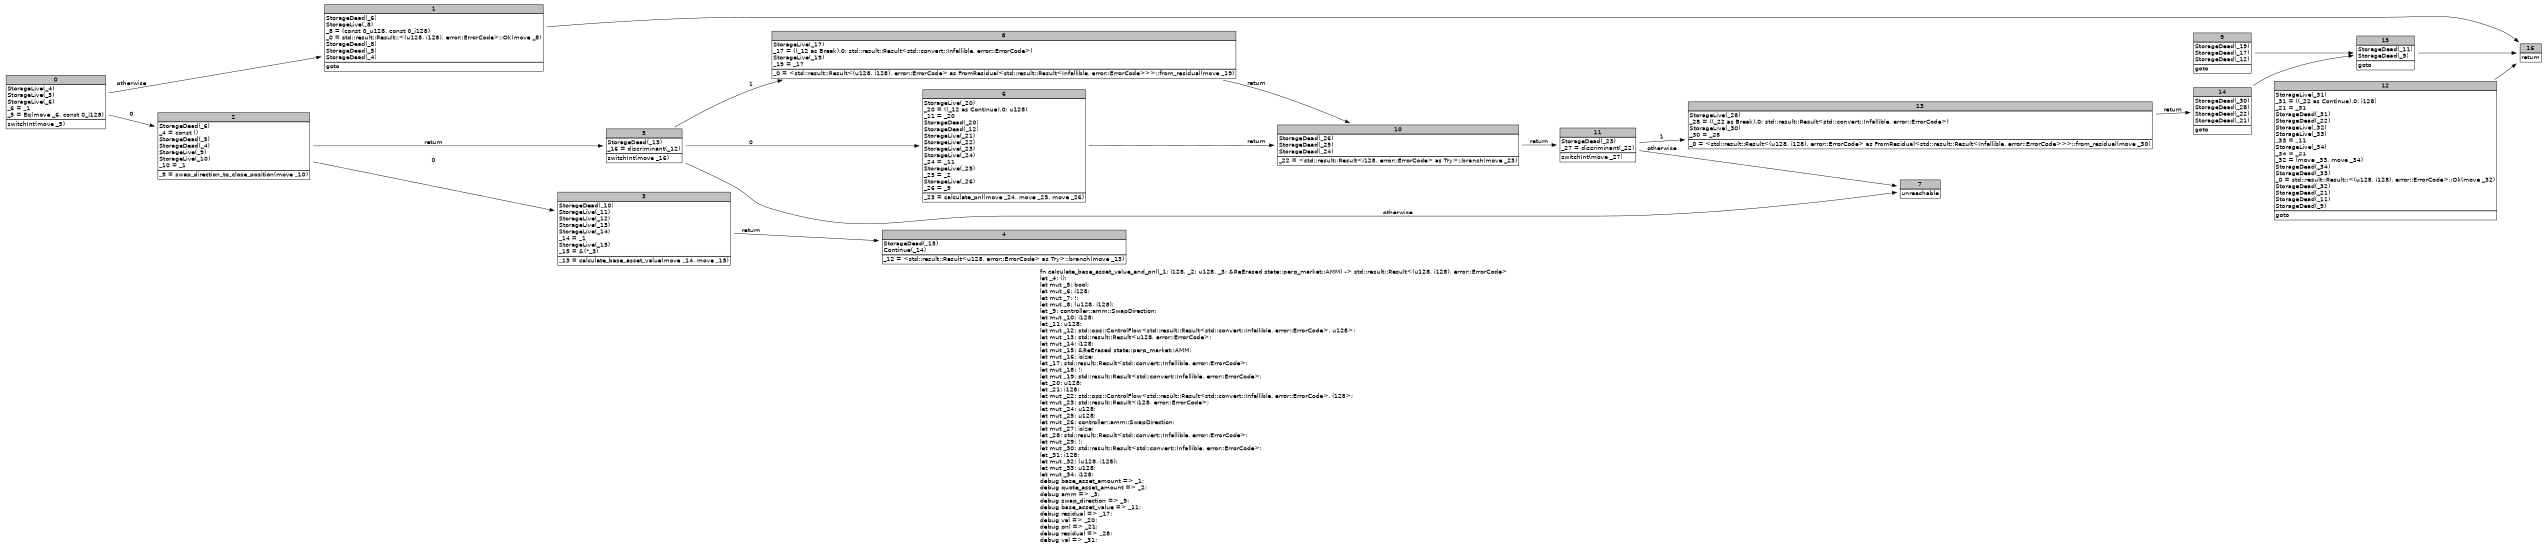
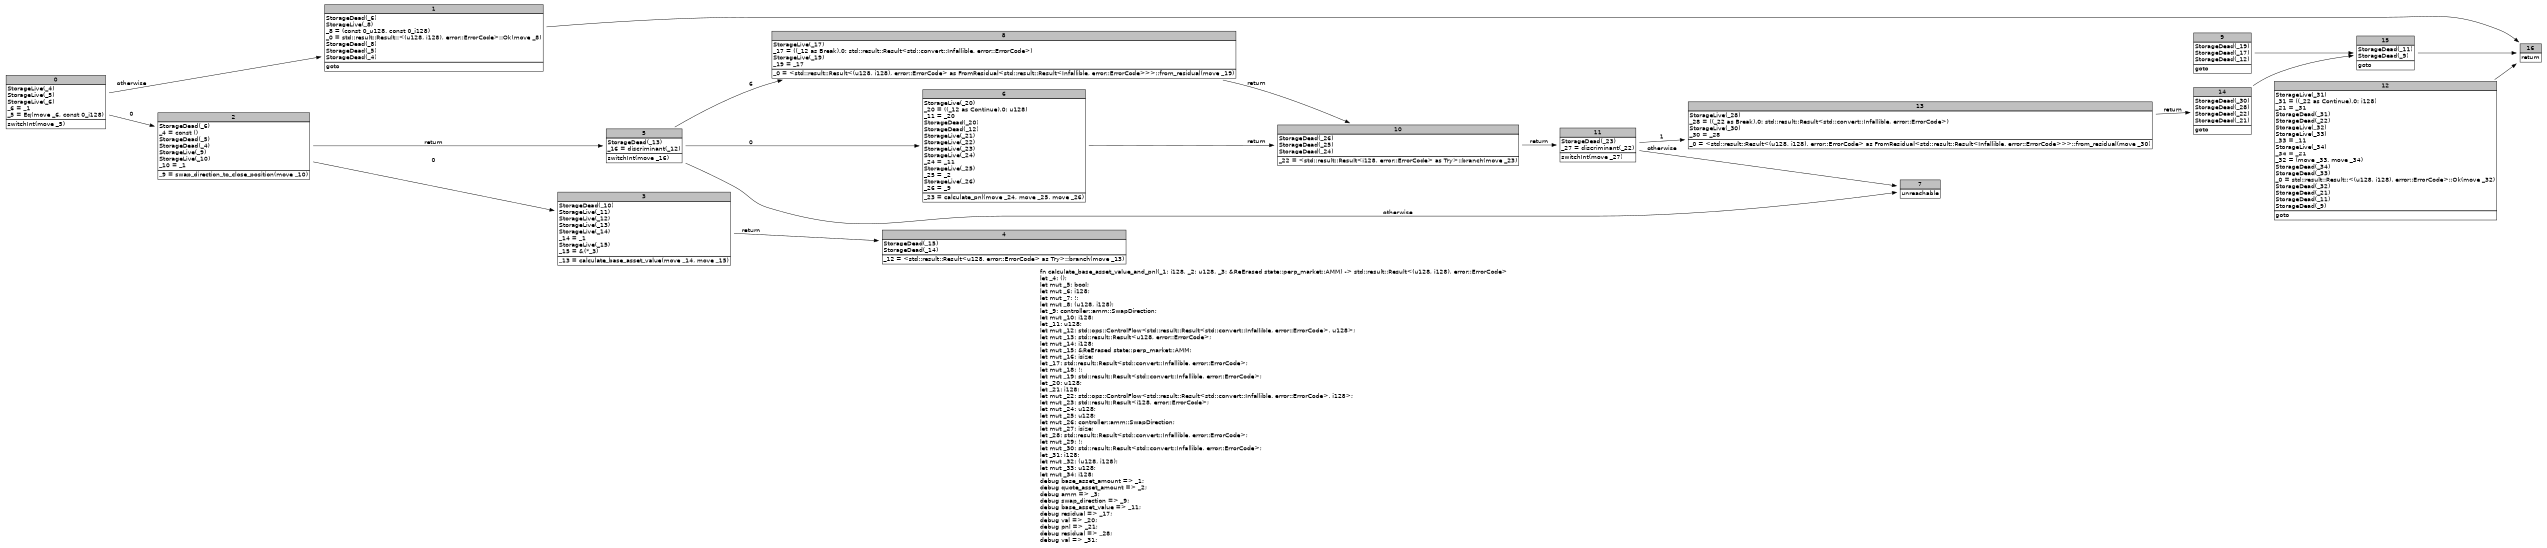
(751, 84) -> (751, 84)
(905, 250) -> (911, 250)
